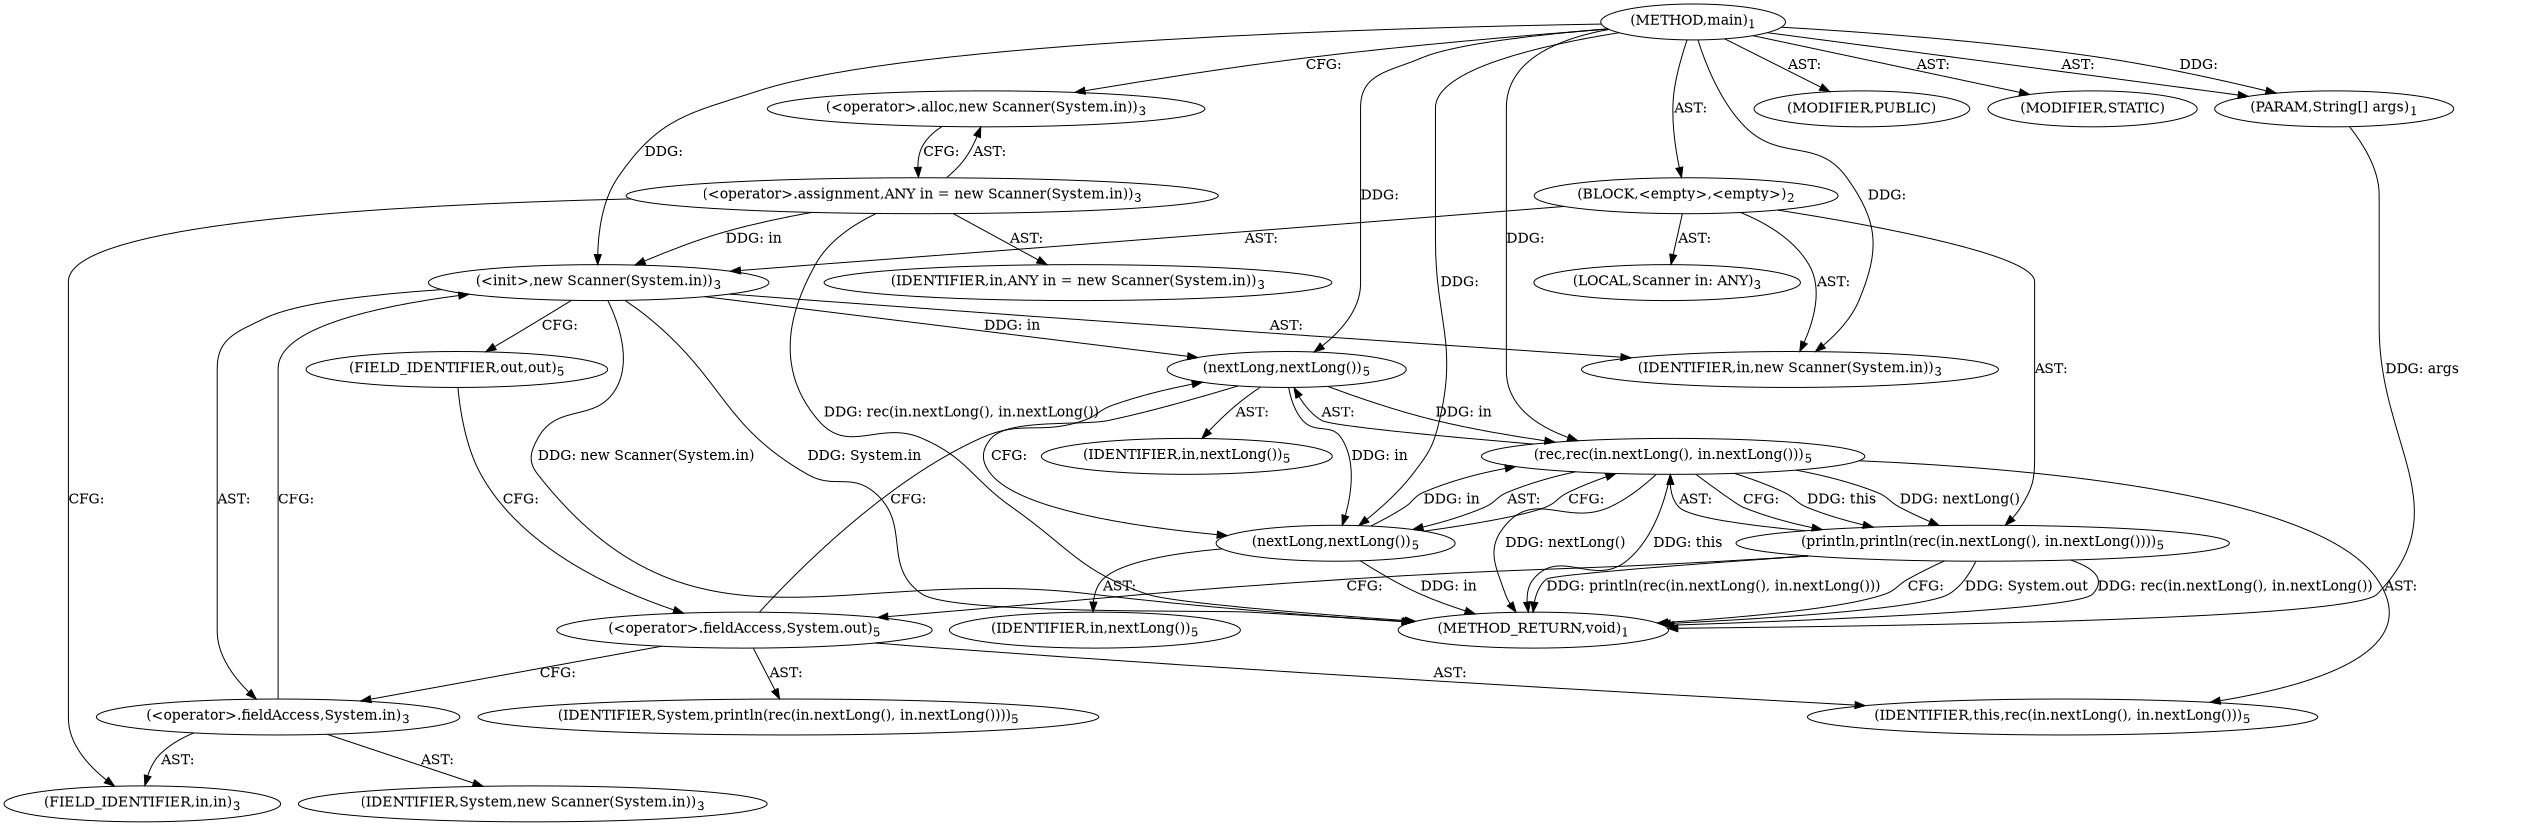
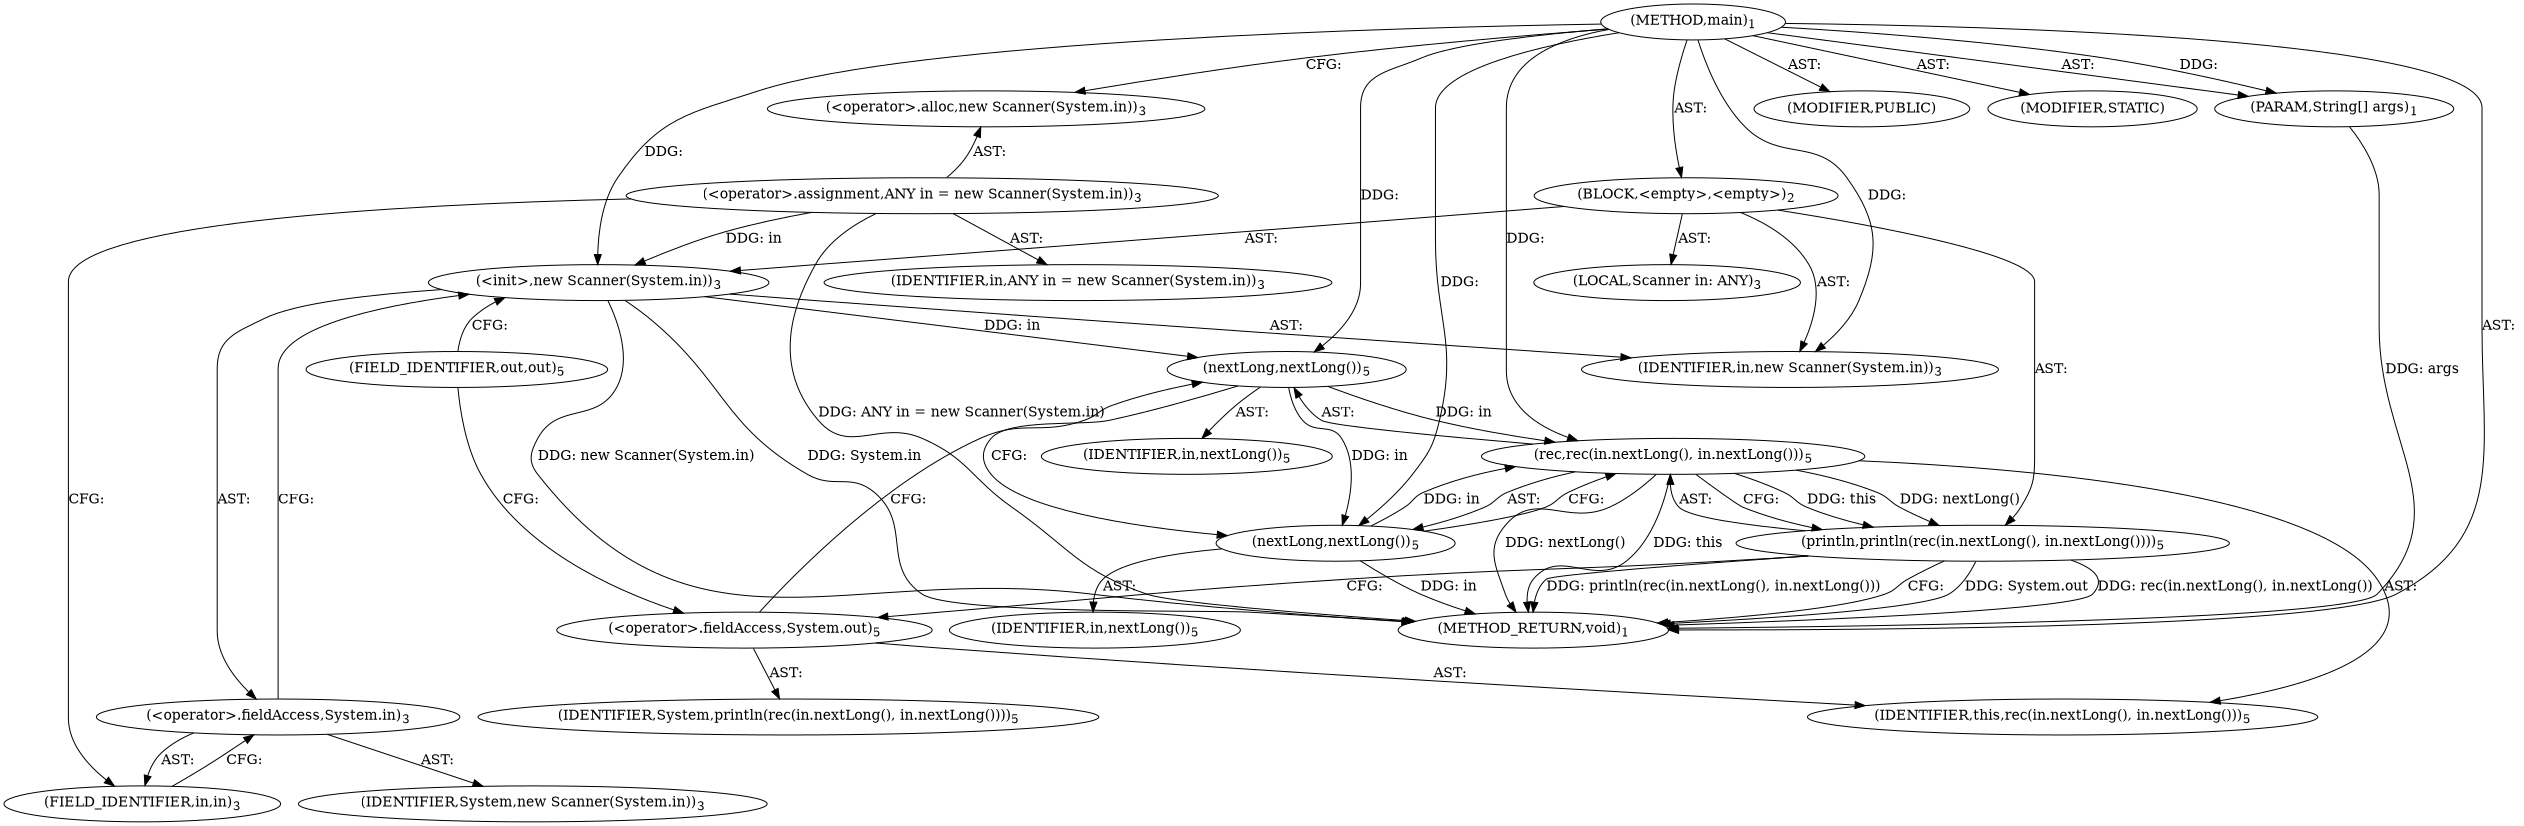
(924, 144) -> none
(533, 324) -> (470, 321)
none -> (2483, 372)
(962, 413) -> (962, 413)
(516, 673) -> (209, 764)
